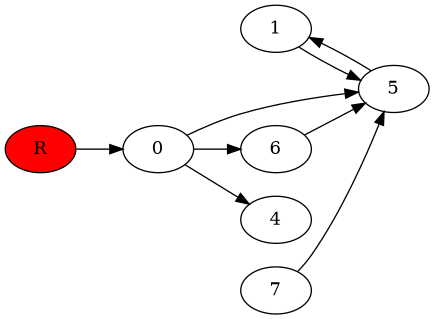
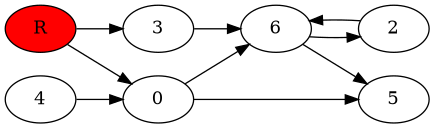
none -> (158, 29)
(276, 29) -> none
none -> (394, 29)
(212, 181) -> (93, 99)
(276, 290) -> none
